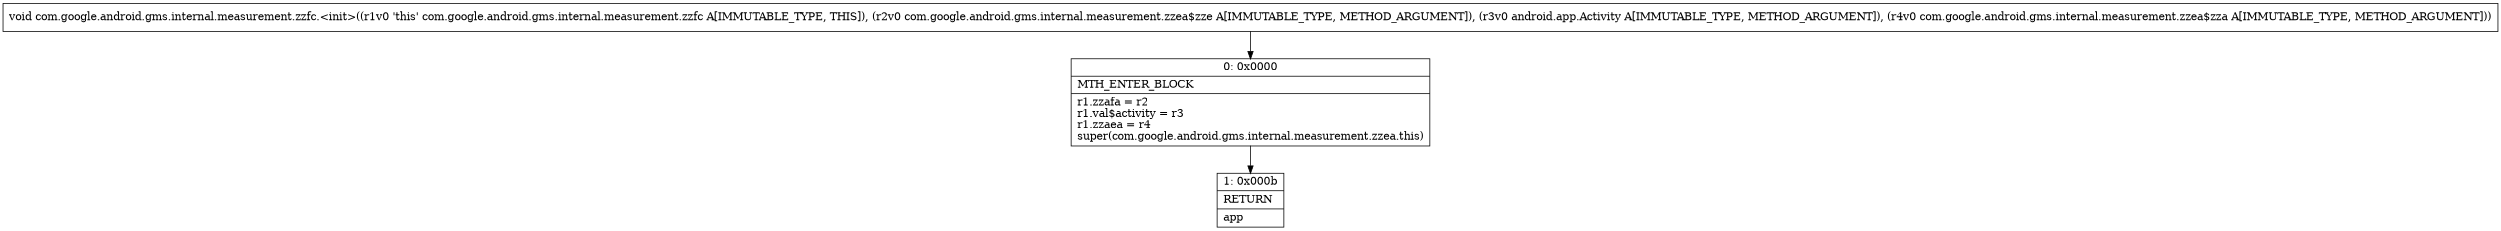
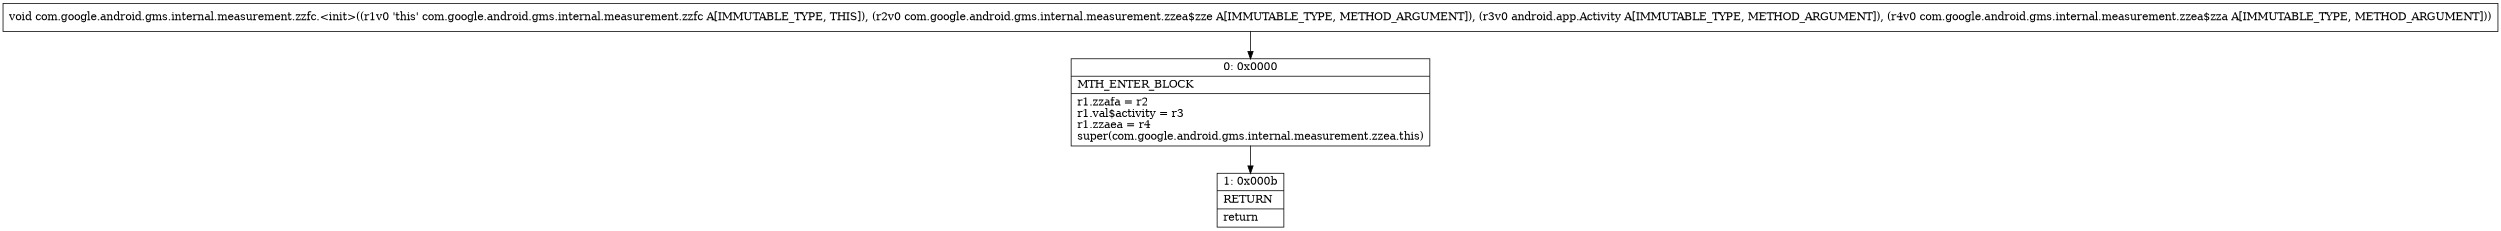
(1233, 218) -> (1241, 218)
